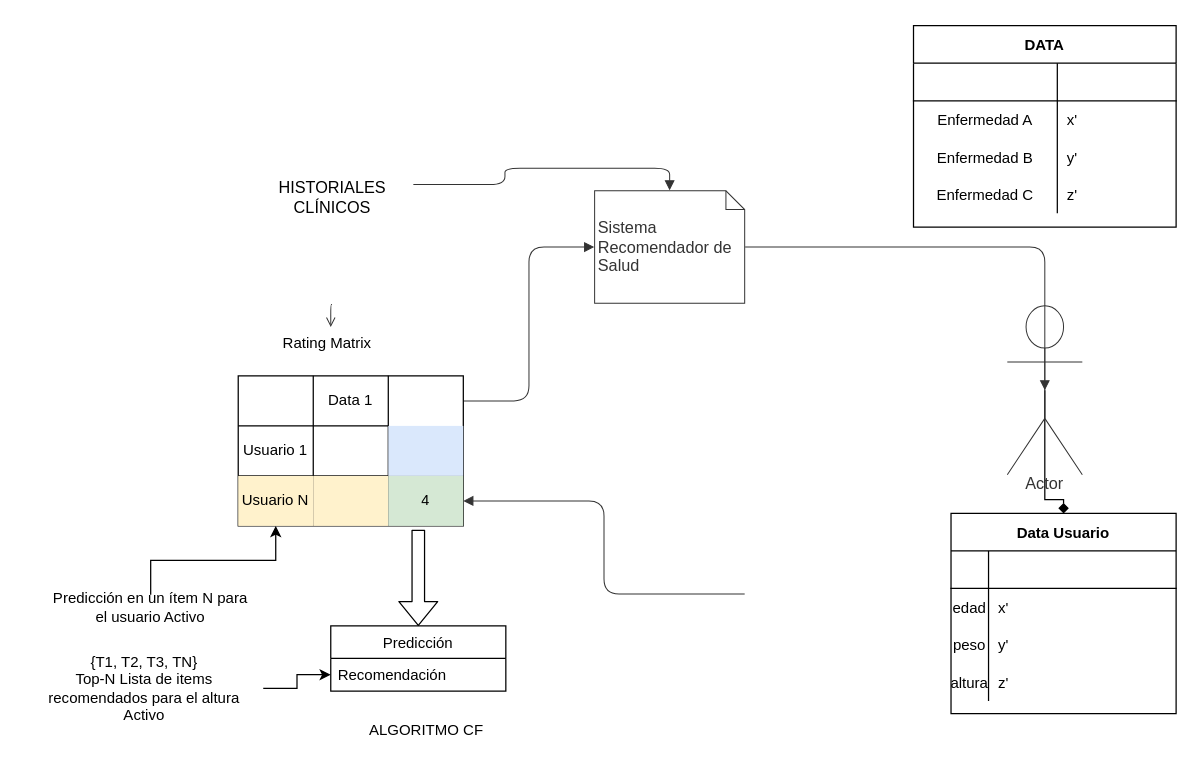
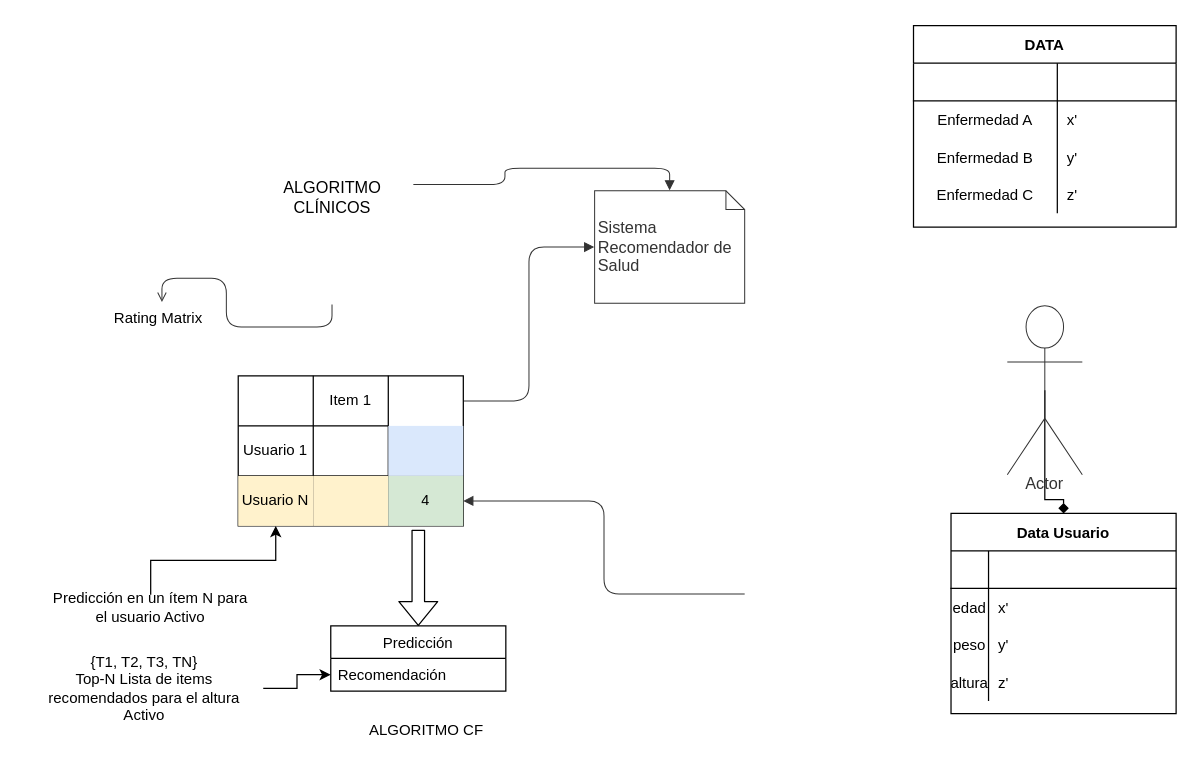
(333, 197) -> (333, 197)
(939, 247) -> none
(332, 351) -> (163, 326)
(351, 401) -> (351, 401)
